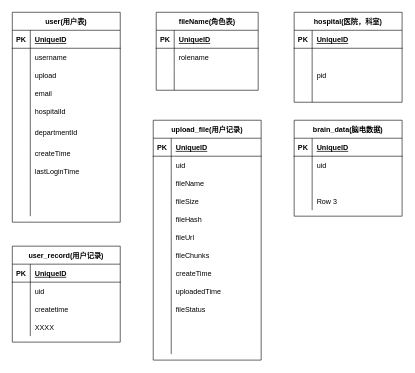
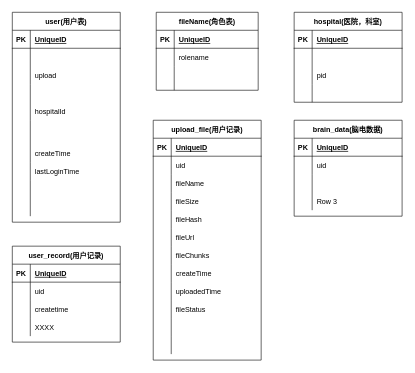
(75, 57) -> none
(75, 93) -> none
(75, 132) -> none
